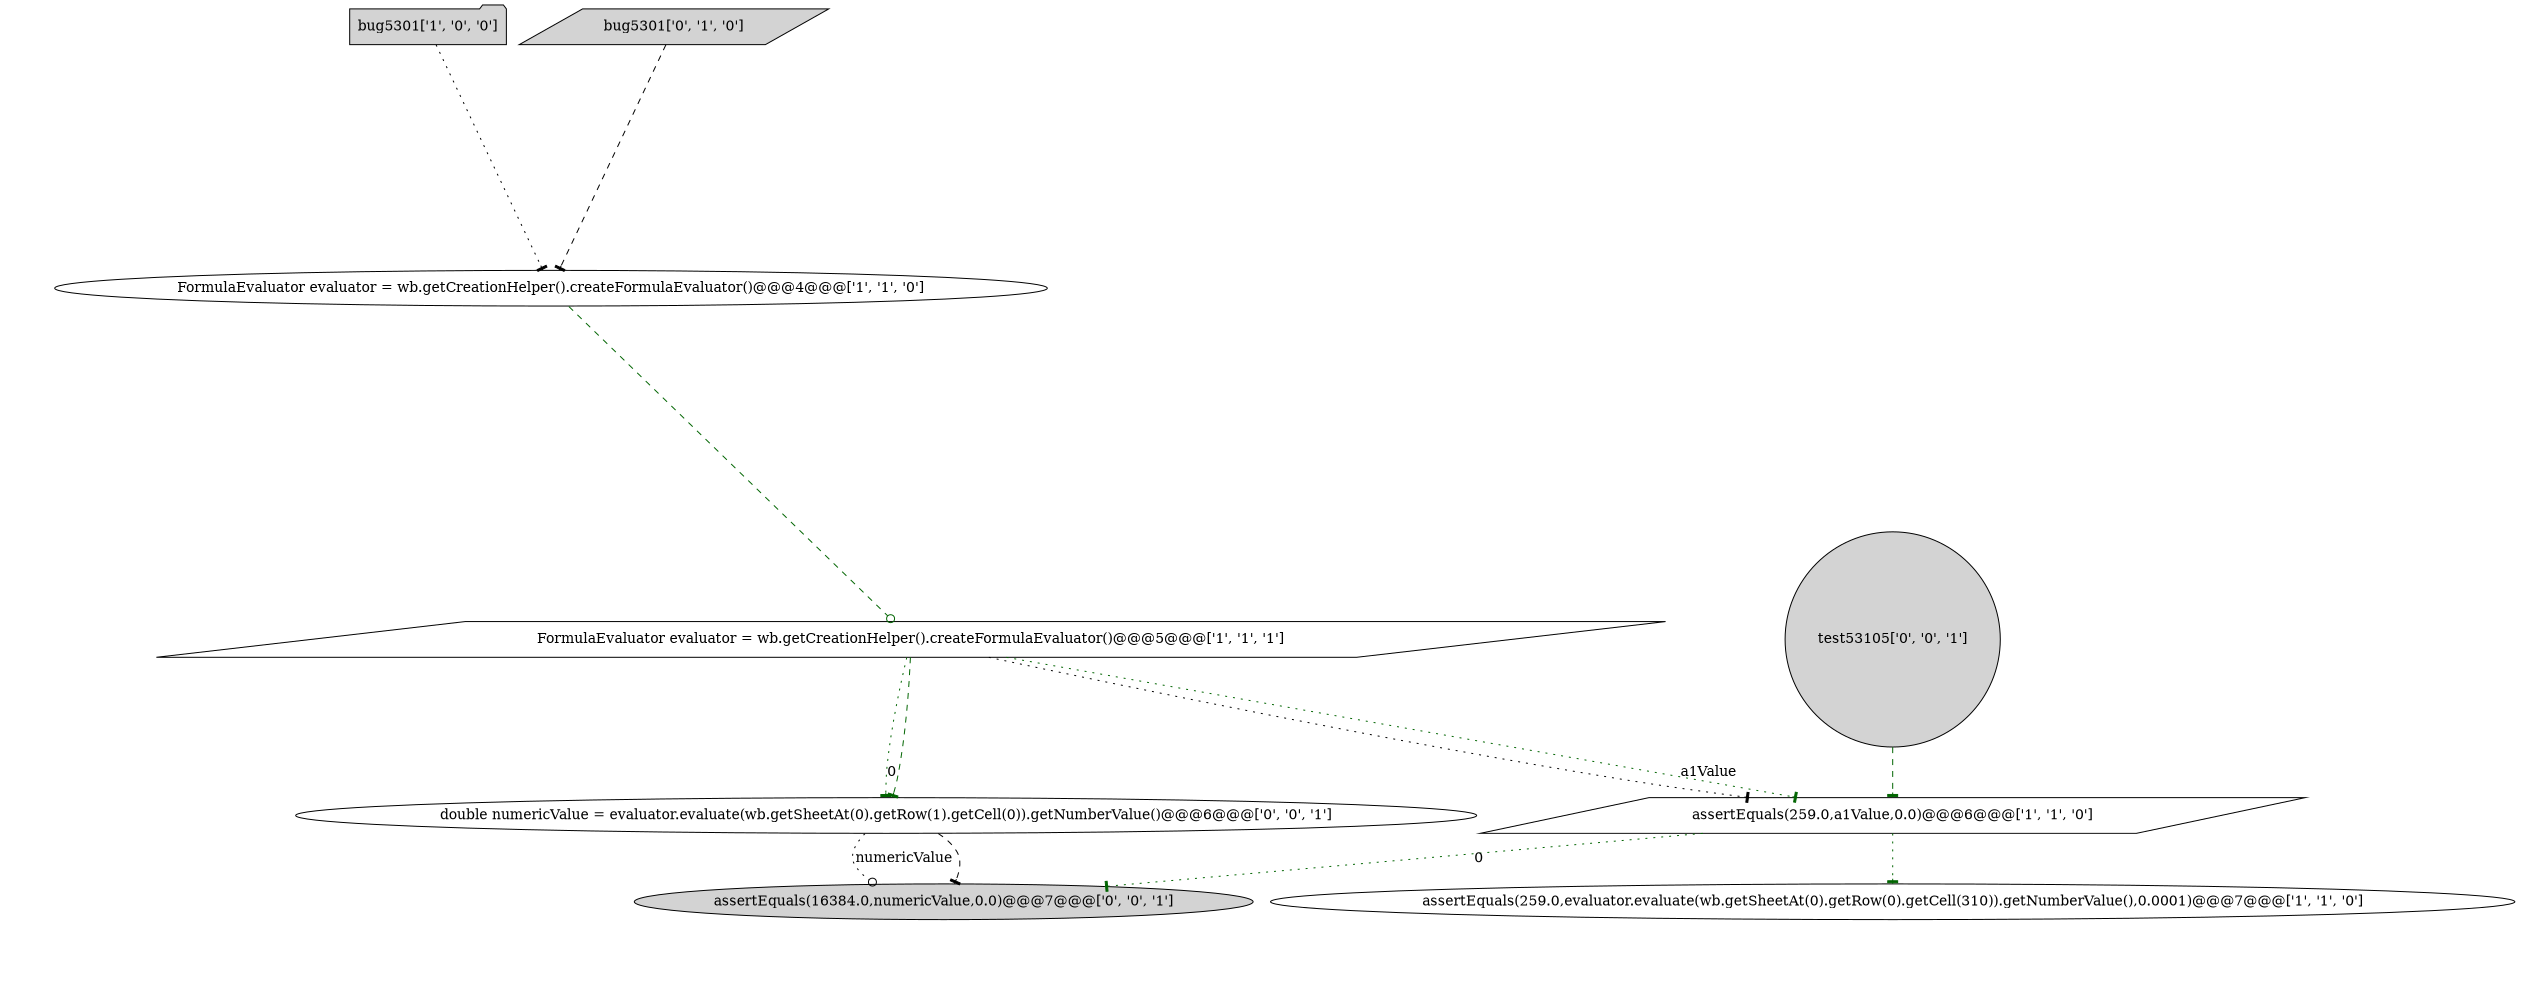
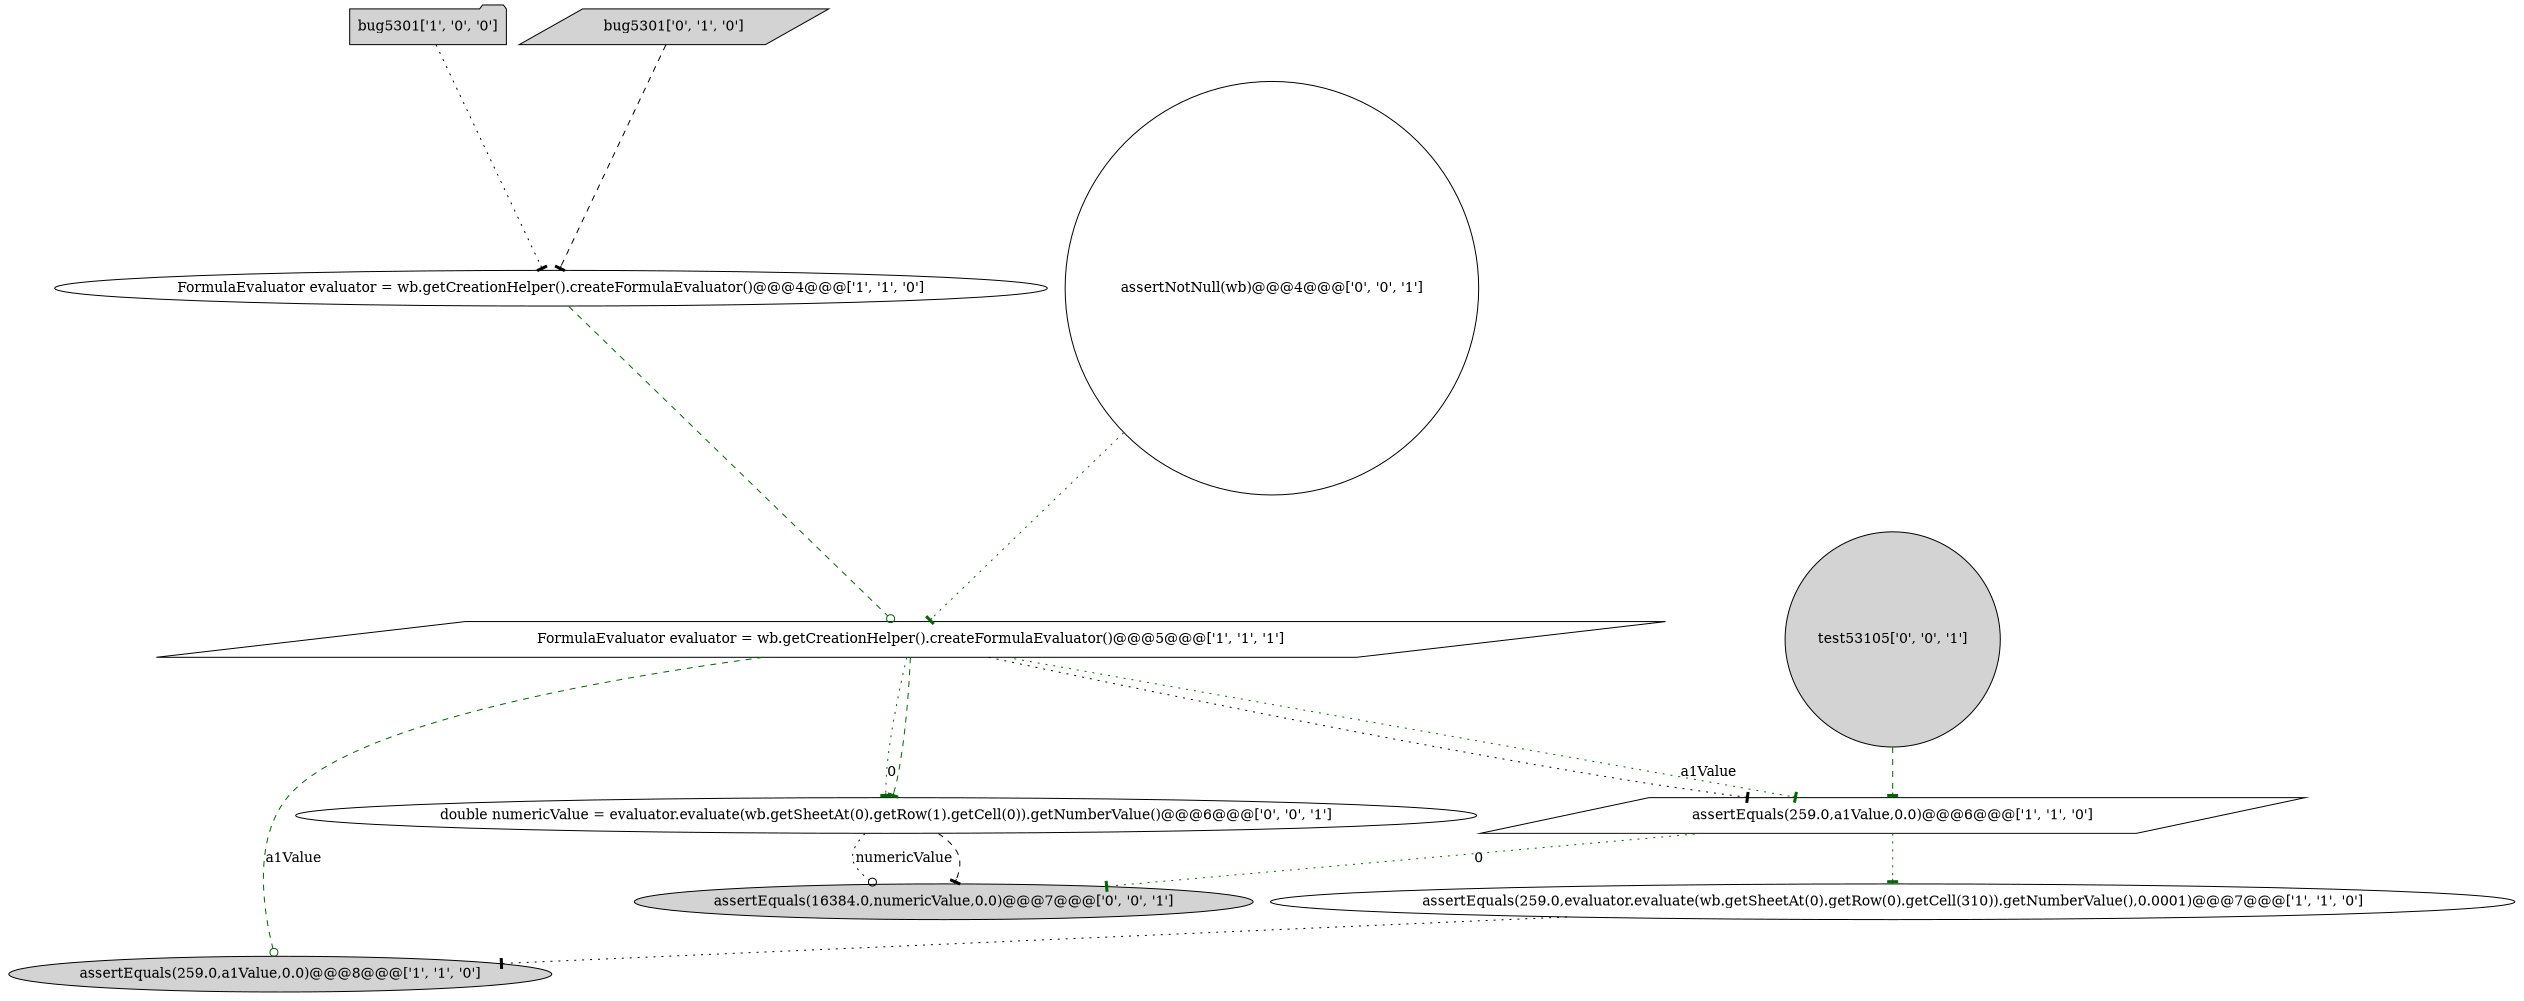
none -> (1272, 288)
none -> (280, 974)
